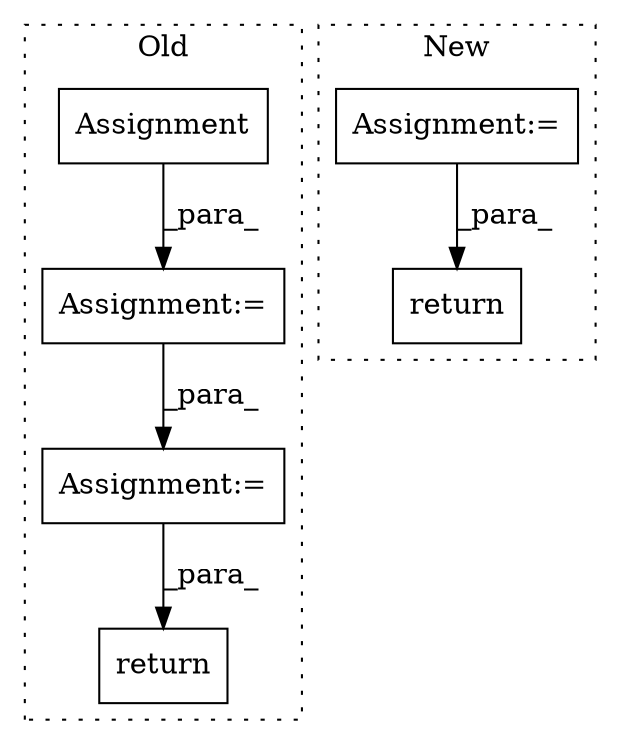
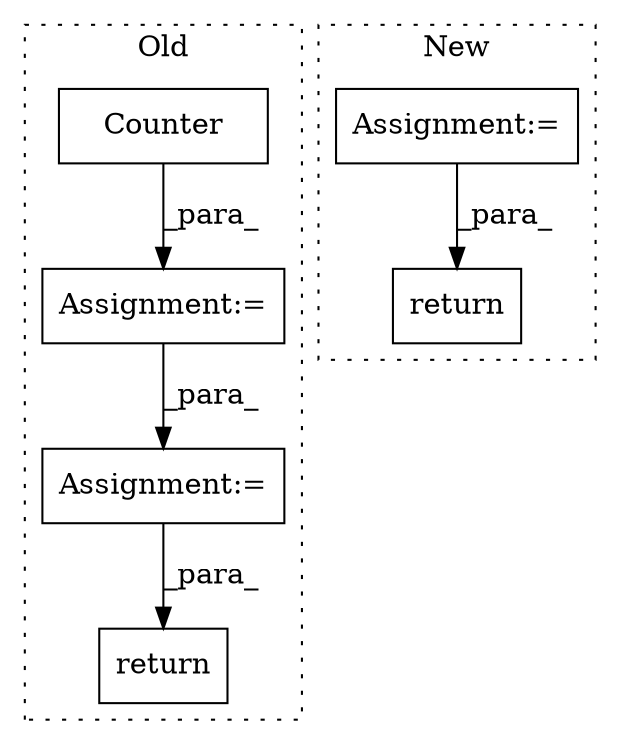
(163, 126) -> (163, 126)
